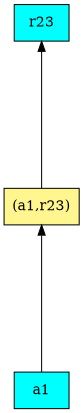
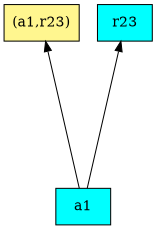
(42, 120) -> (103, 120)
